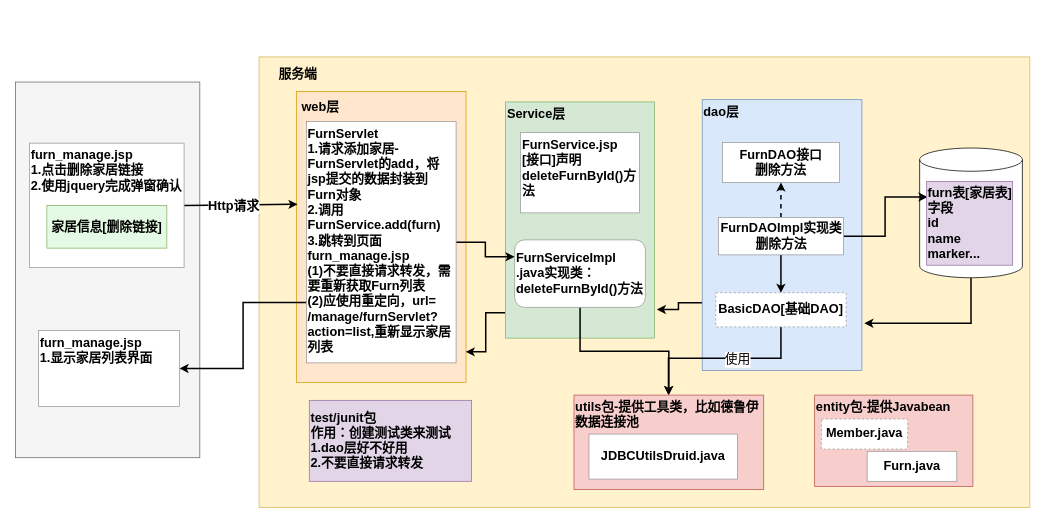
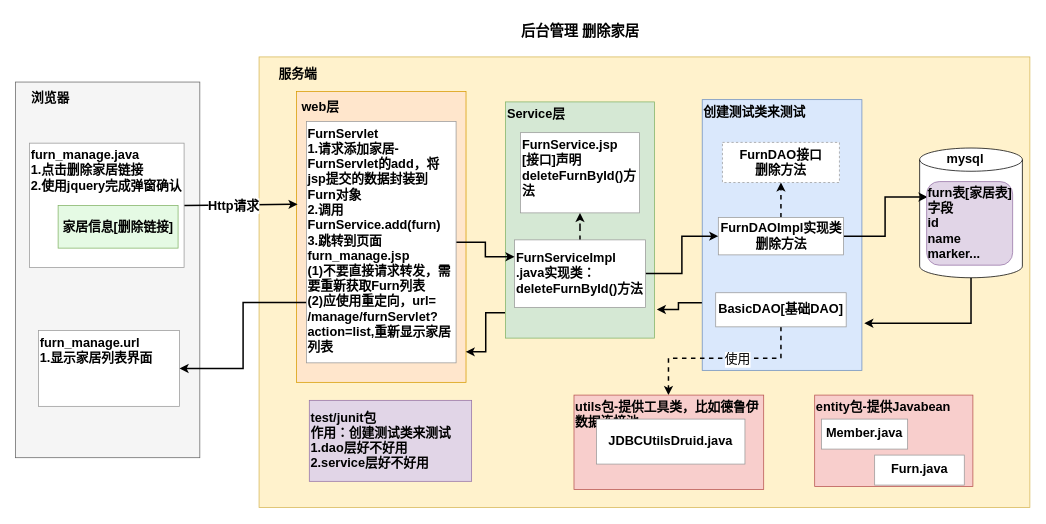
none -> (580, 32)
none -> (51, 99)
(721, 112) -> (755, 112)
none -> (965, 159)
(781, 162) -> (781, 162)
(108, 179) -> (108, 179)
(970, 223) -> (970, 223)
(107, 227) -> (118, 227)
none -> (580, 227)
(781, 270) -> none
(580, 273) -> (580, 273)
(781, 310) -> (781, 310)
(97, 351) -> (97, 351)
(605, 351) -> (682, 258)
(780, 358) -> (780, 358)
(865, 434) -> (865, 434)
(381, 441) -> (381, 441)
(663, 456) -> (671, 441)
(912, 466) -> (920, 470)
